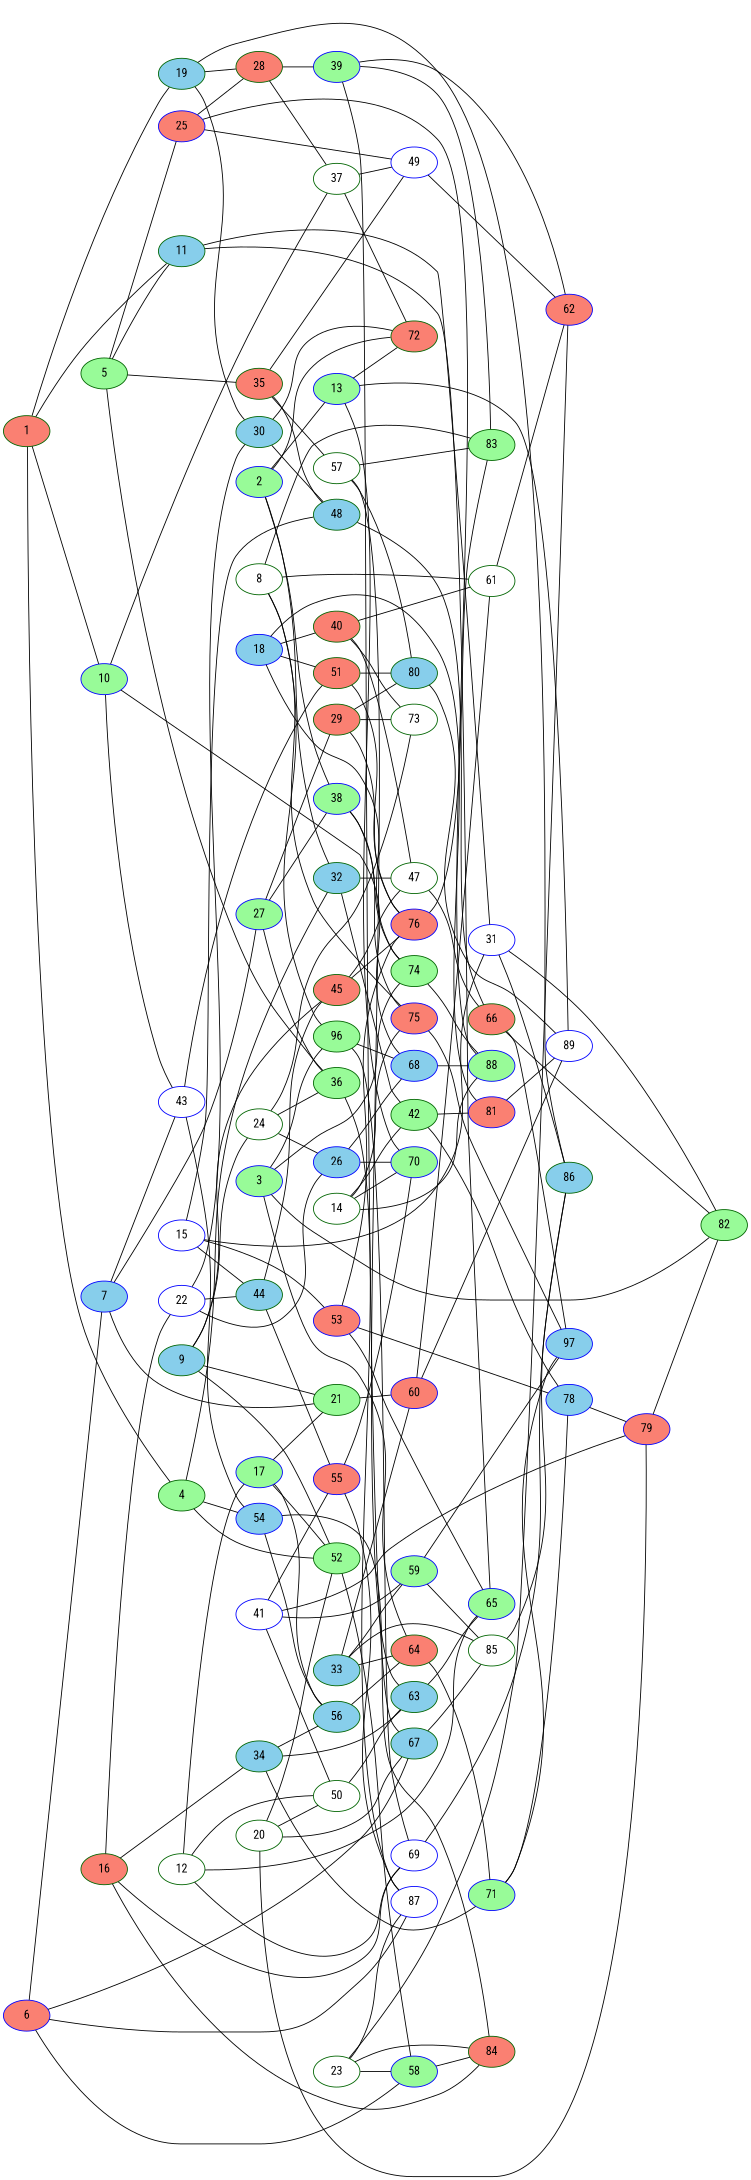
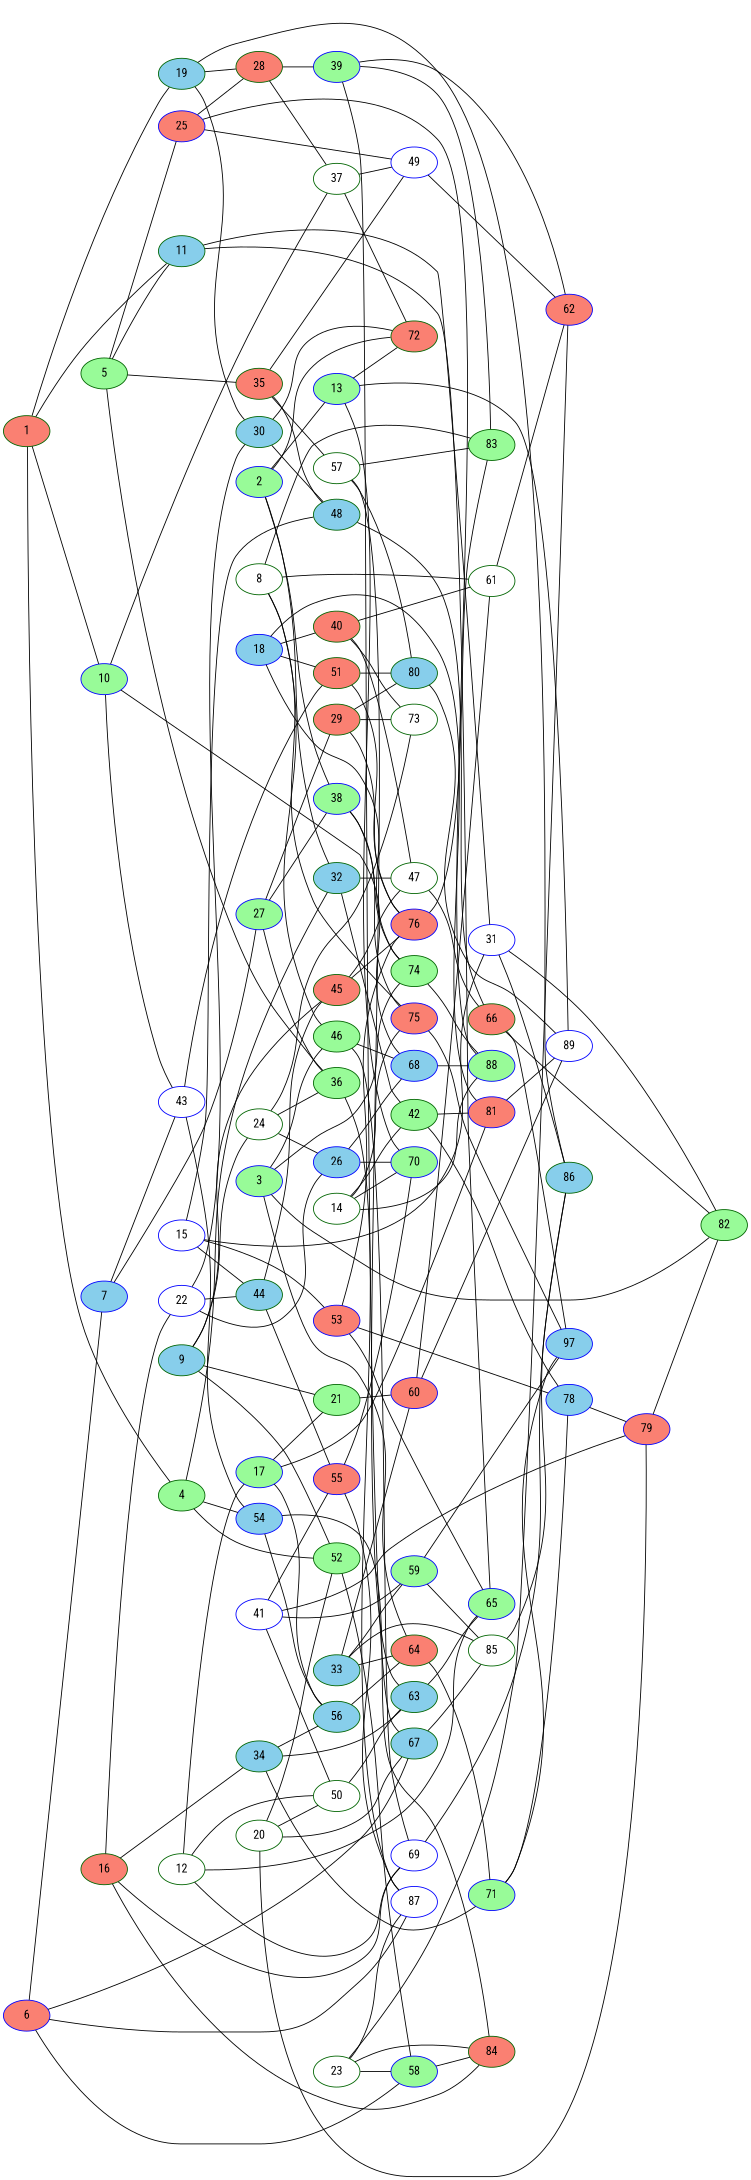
(337, 1037) -> (337, 1037)
(191, 1398) -> none
(294, 1509) -> (410, 1319)
